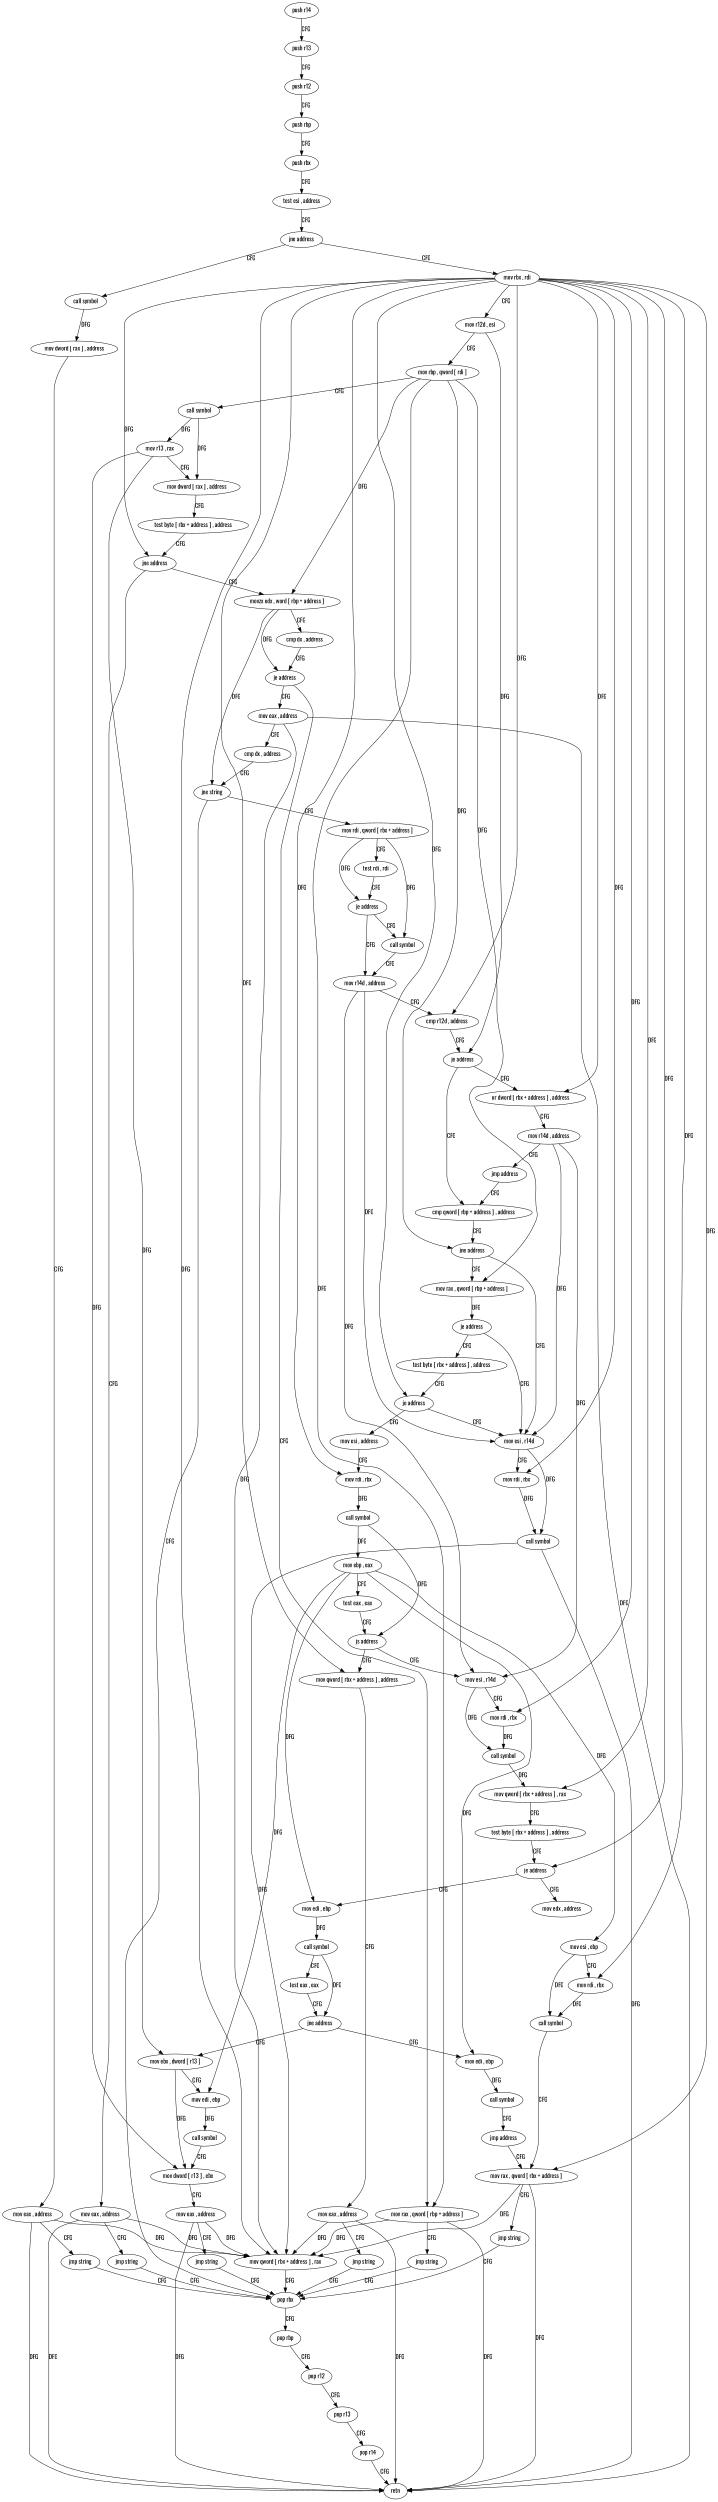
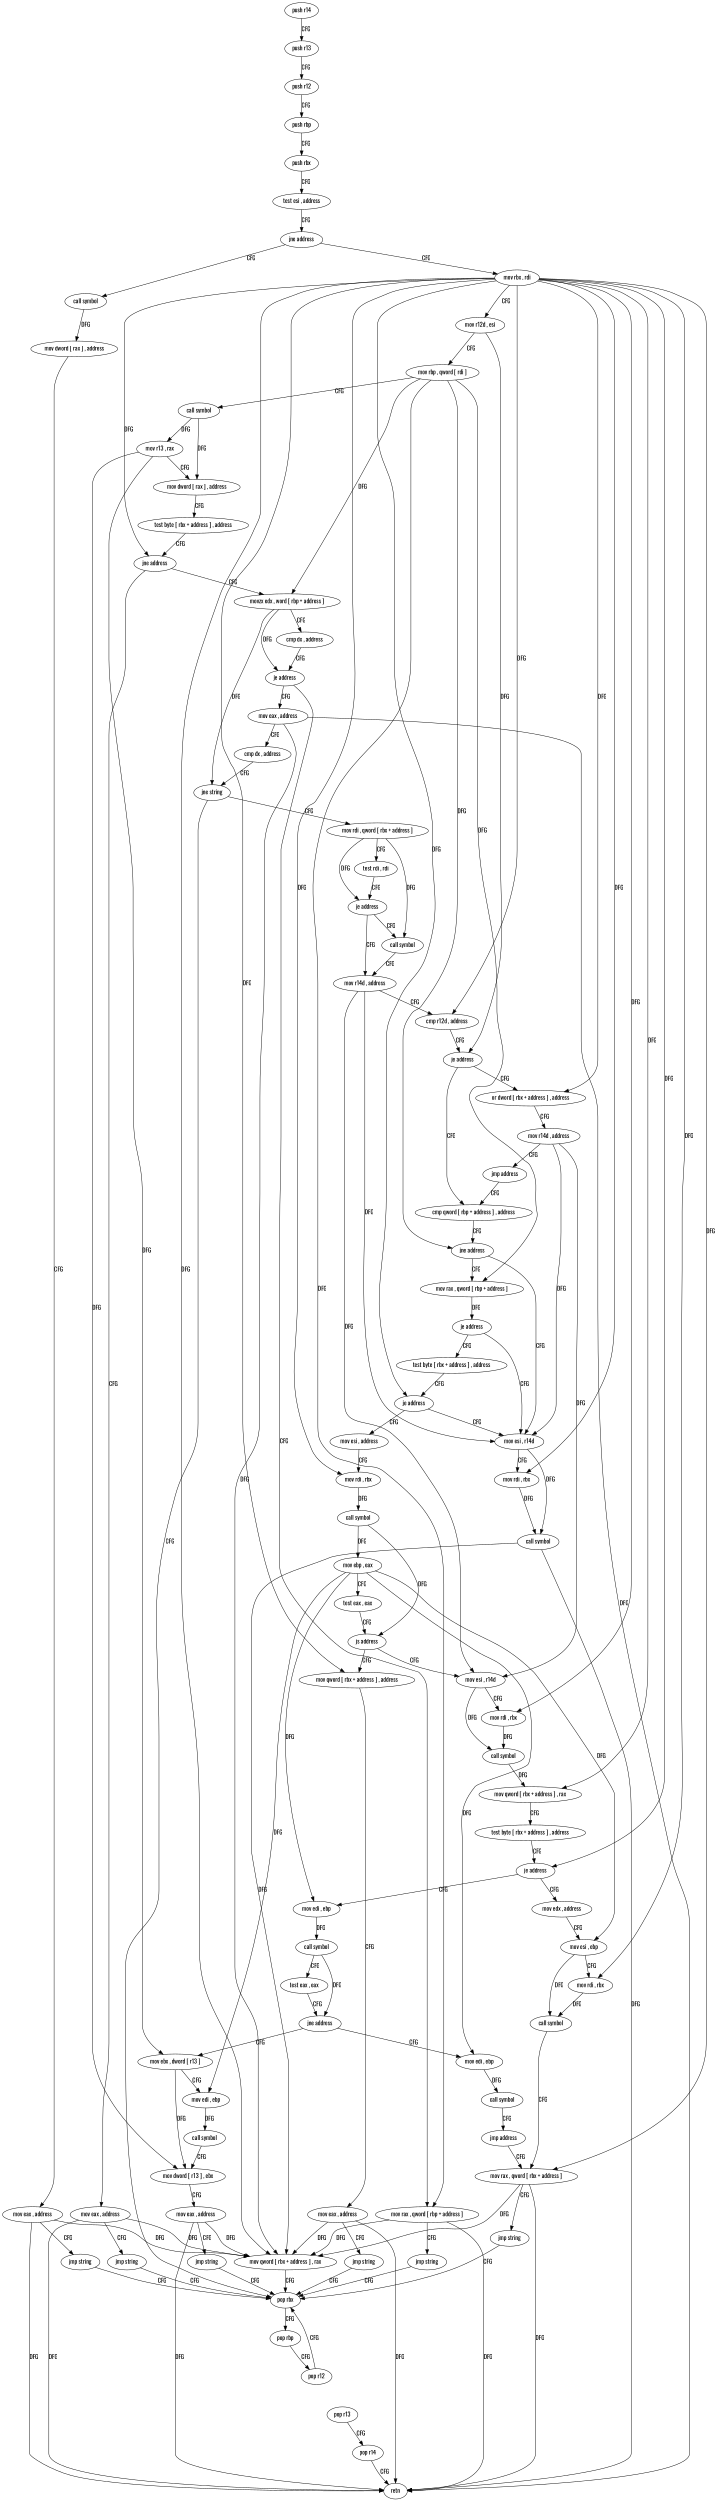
none -> (572, 1926)
(328, 2394) -> (308, 2339)
